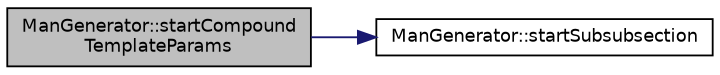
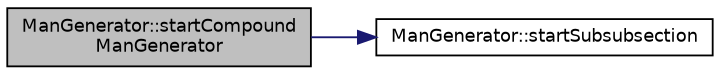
(159, 37) -> (159, 37)
